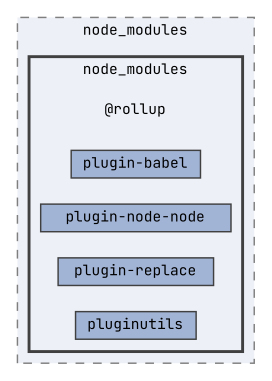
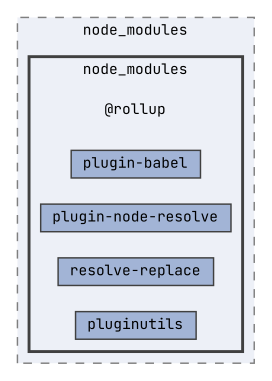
(136, 218) -> (136, 218)
(136, 272) -> (136, 272)
